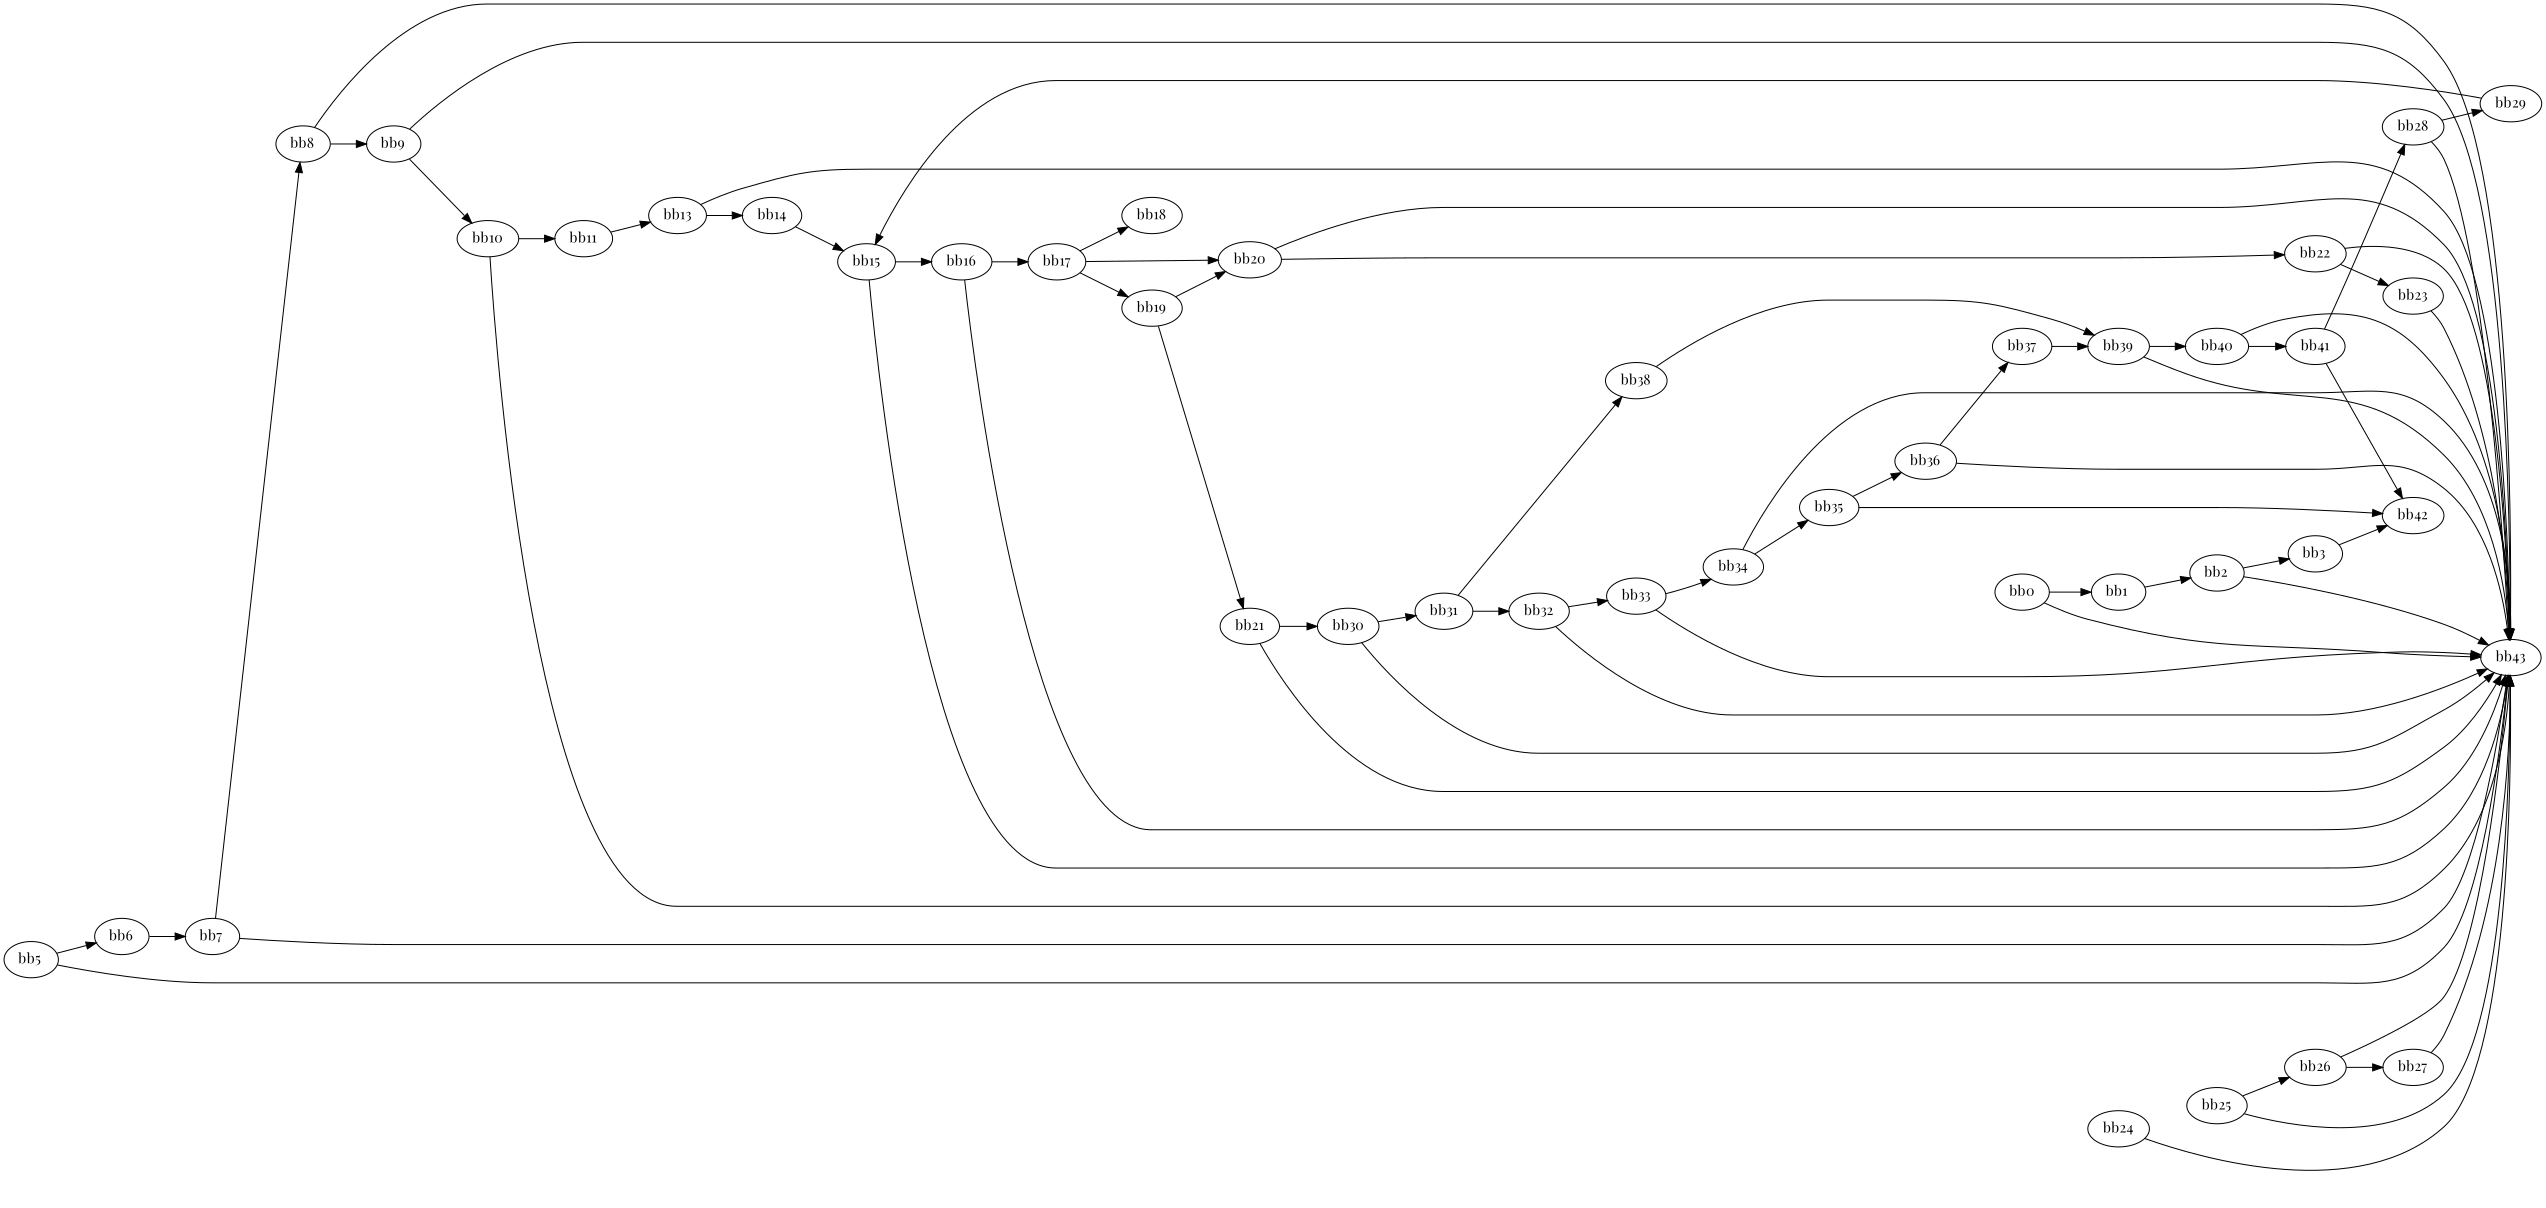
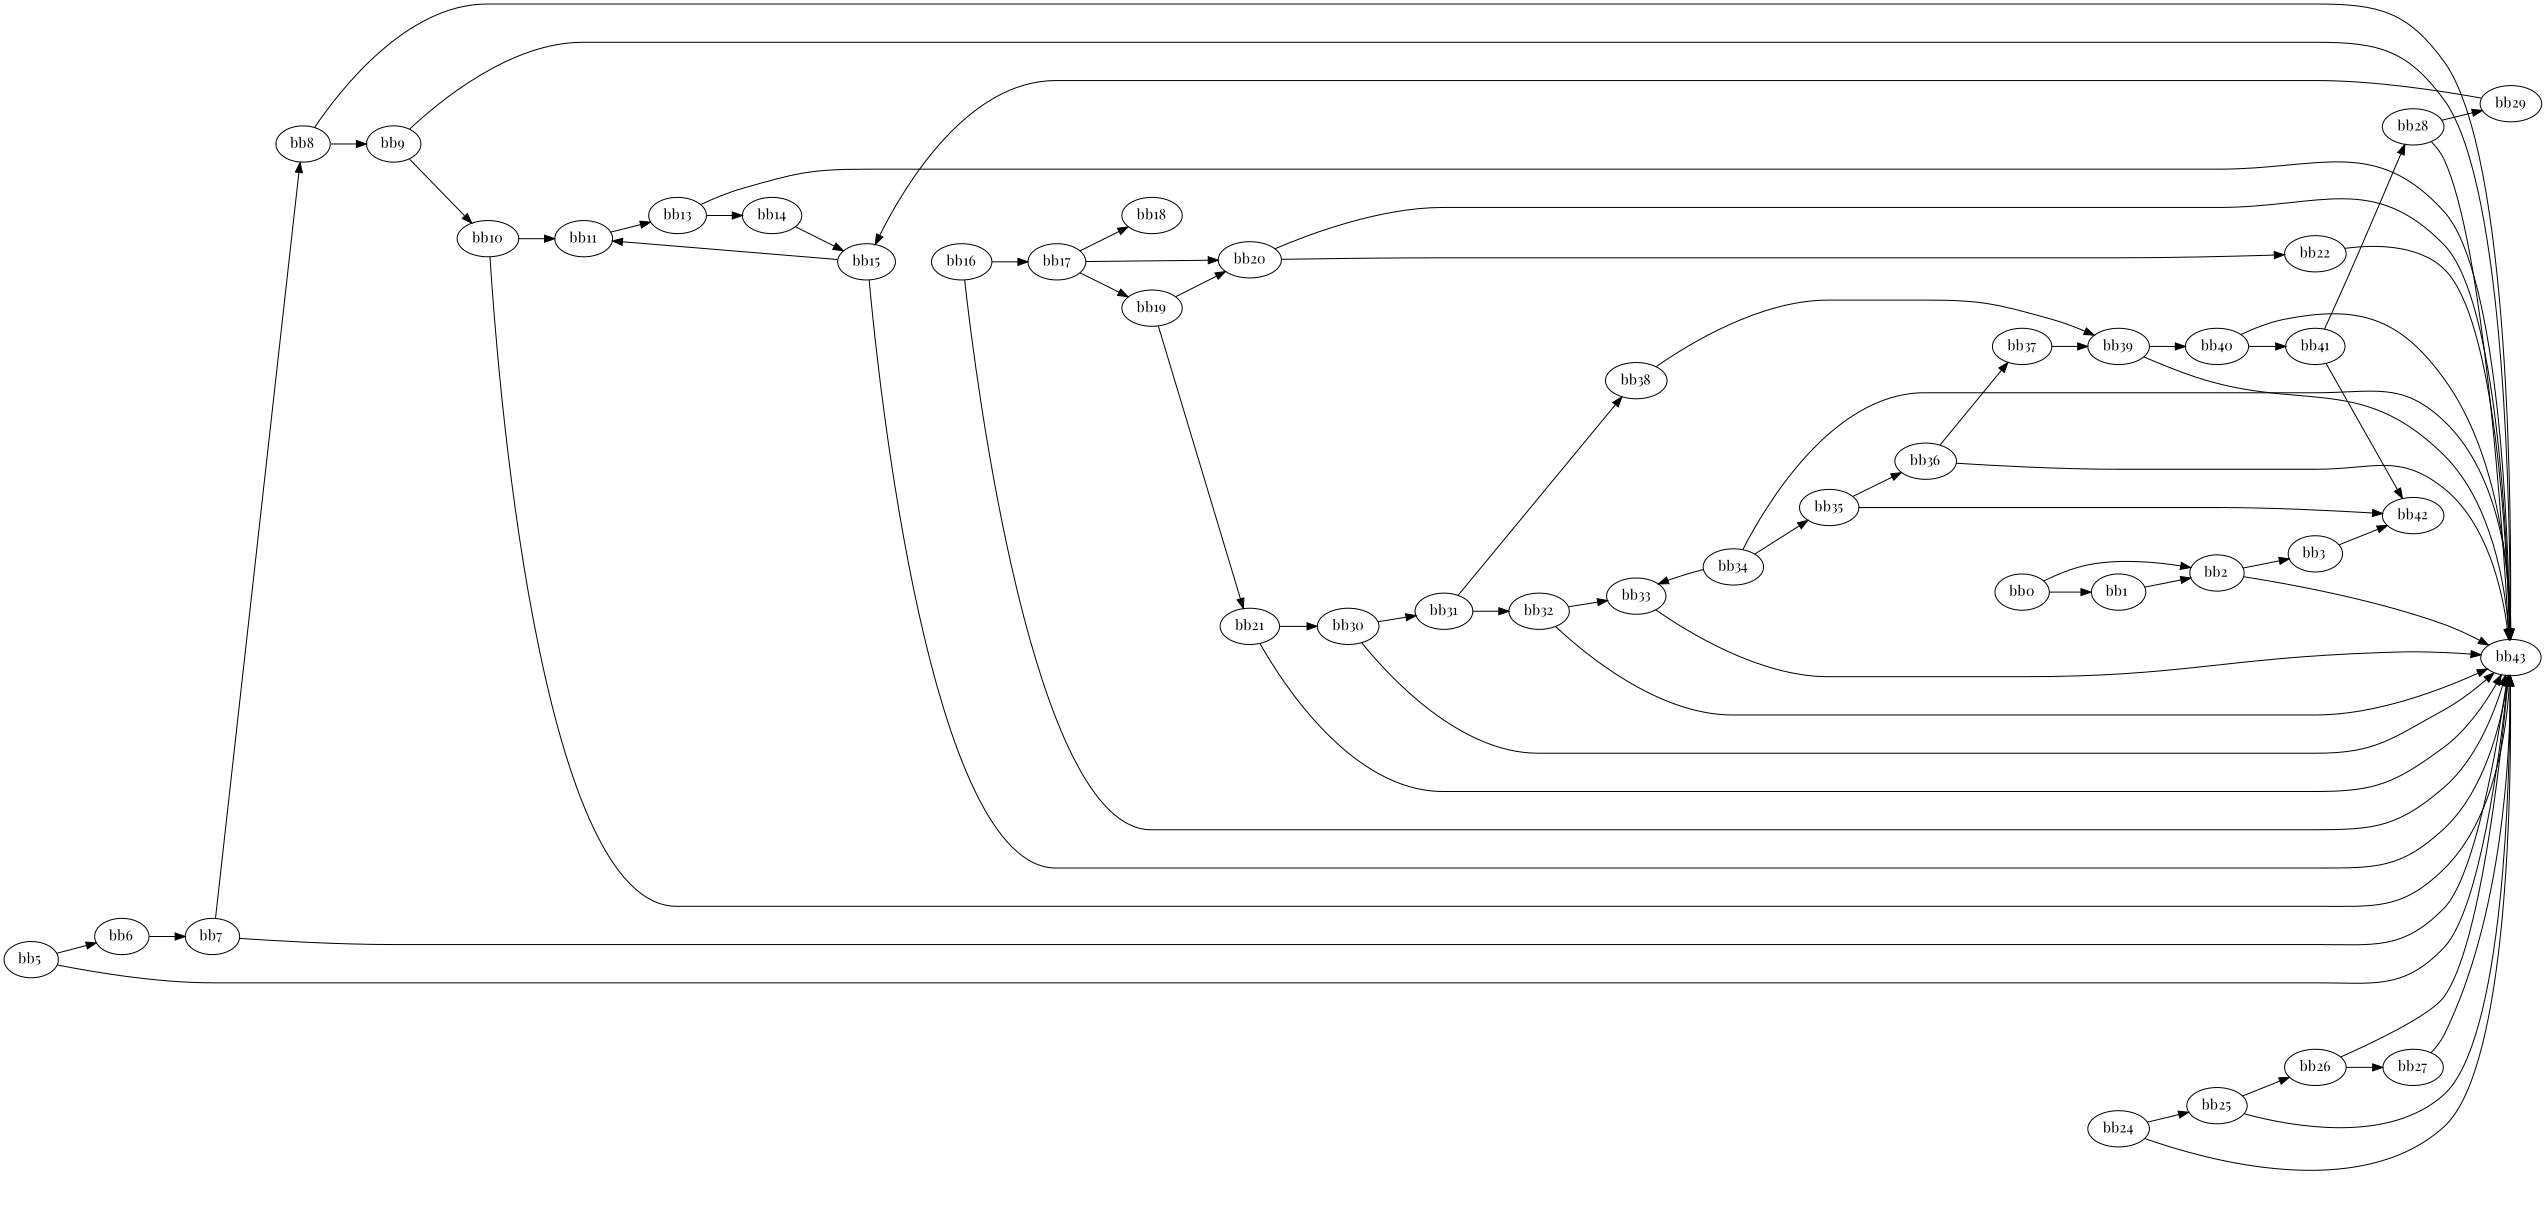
(908, 262) -> (730, 251)
(2413, 296) -> none
(1684, 589) -> (1686, 575)
(2255, 646) -> (2111, 562)
none -> (2163, 1118)
